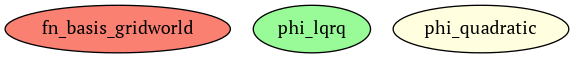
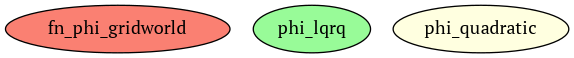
(118, 29) -> (118, 29)
